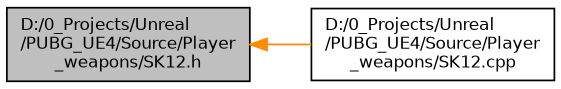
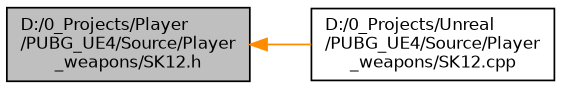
(128, 44) -> (128, 44)
